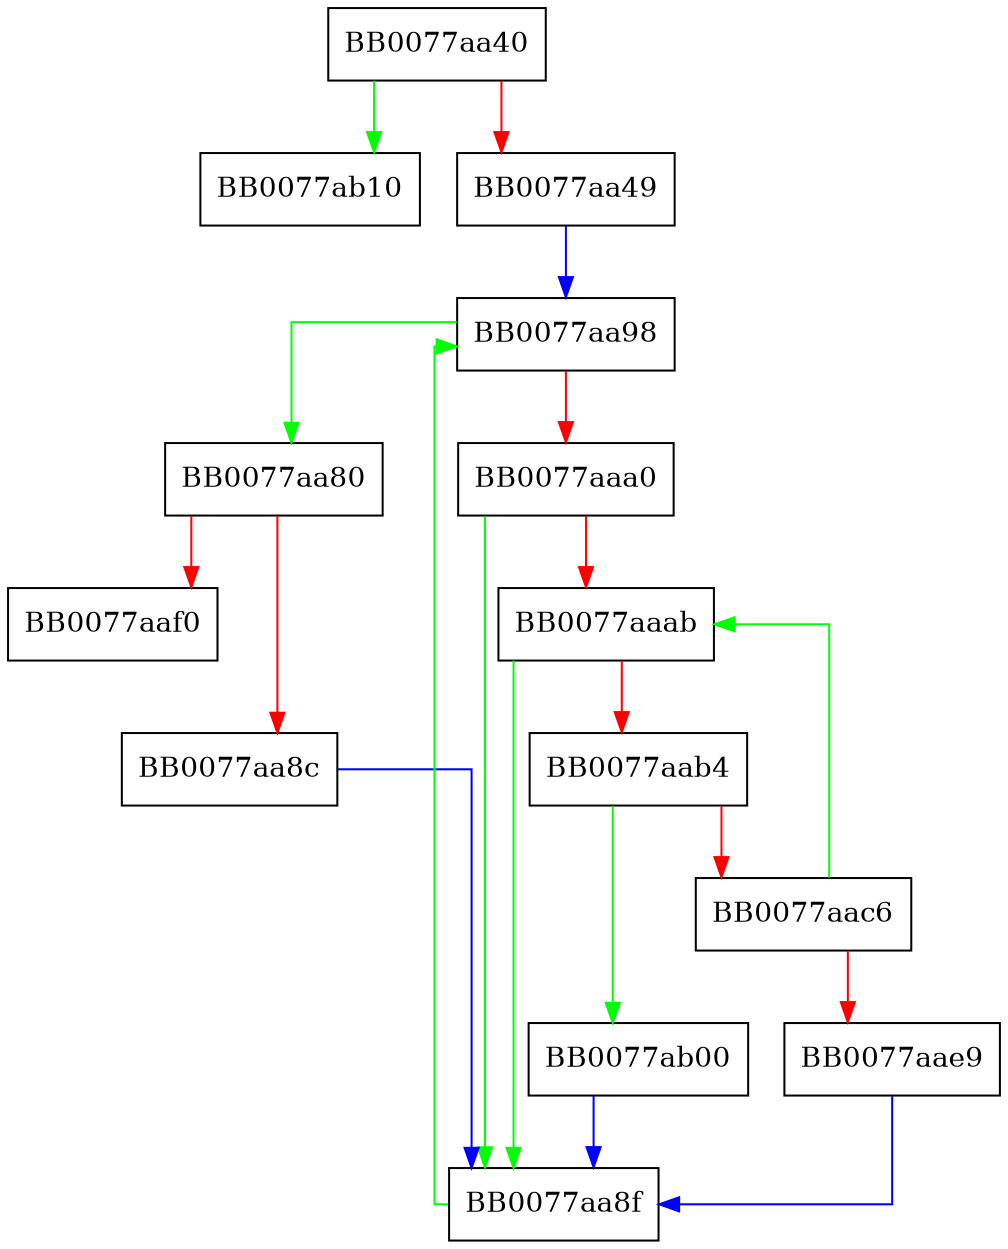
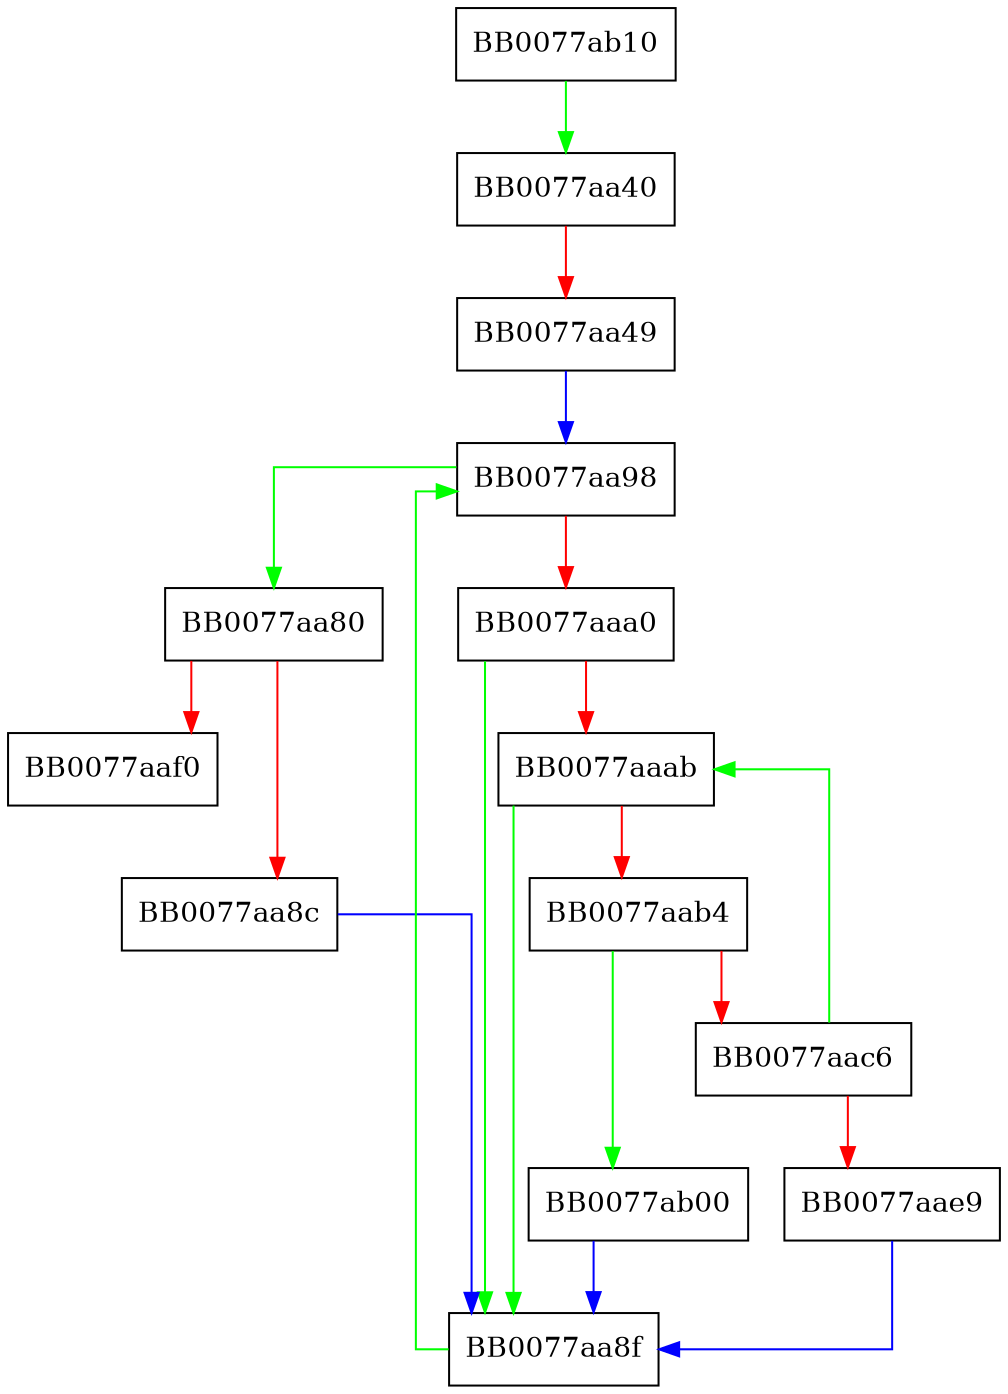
(374, 106) -> (566, 106)
